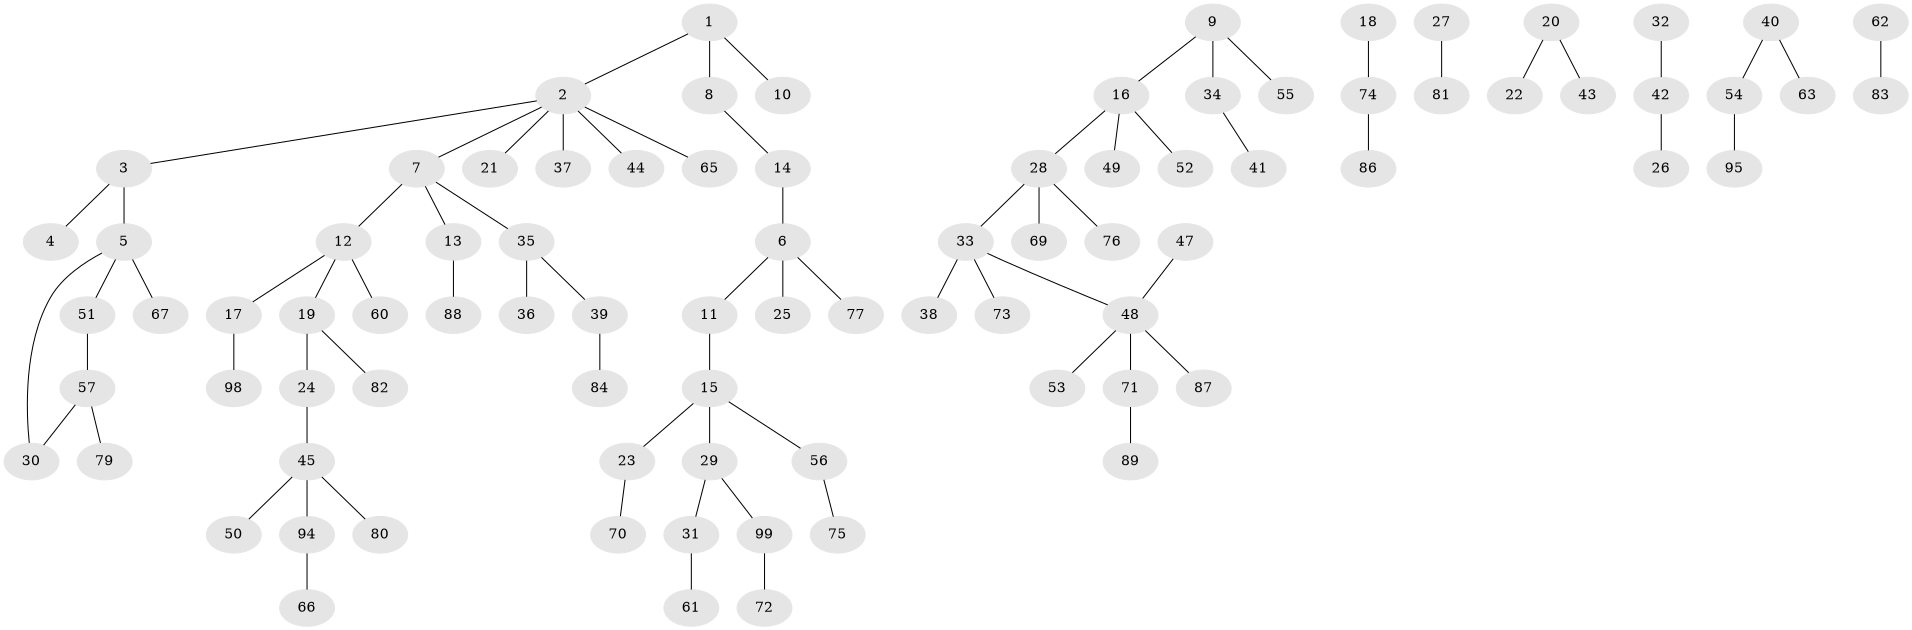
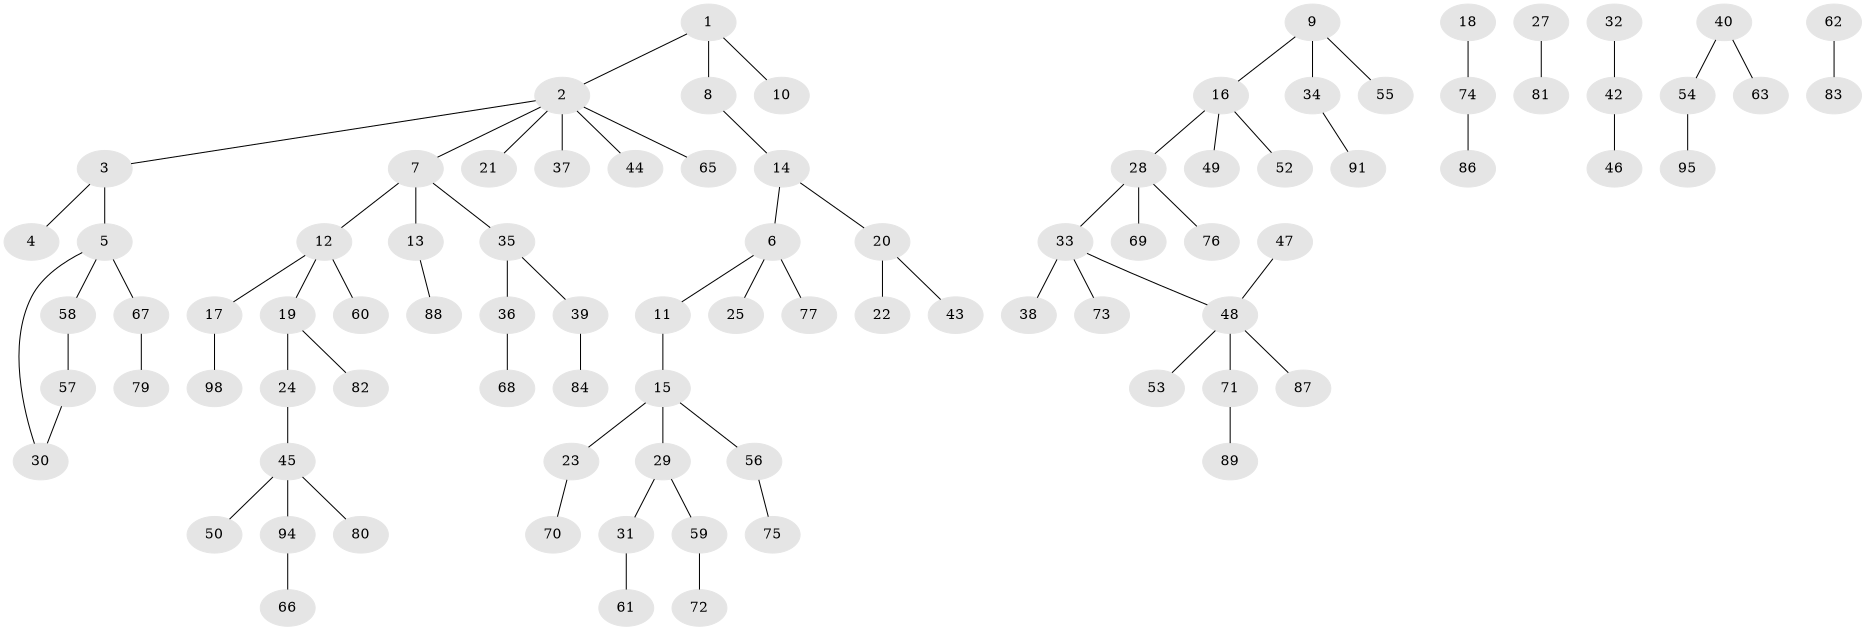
(1259, 169) -> (1358, 169)
(1661, 169) -> (1614, 169)
none -> (832, 205)
(87, 315) -> (68, 315)
none -> (507, 388)
(96, 425) -> (141, 352)
(765, 535) -> (699, 535)
